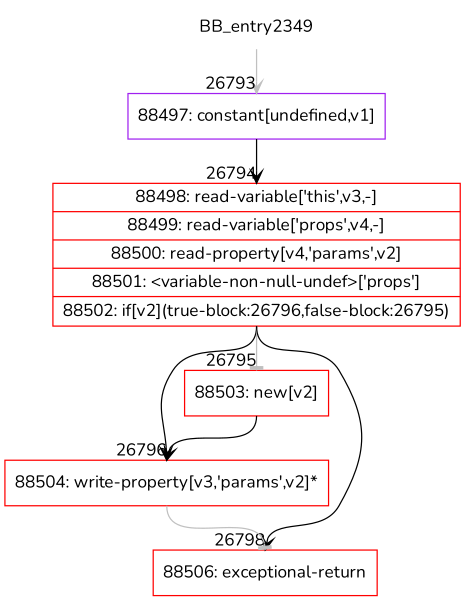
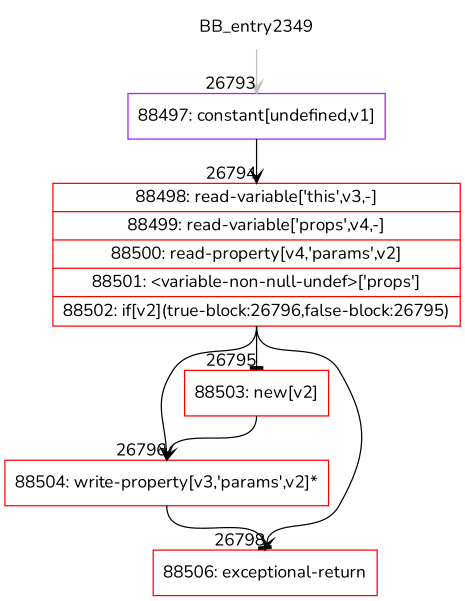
(257, 347) -> (257, 347)
(213, 528) -> (213, 528)
